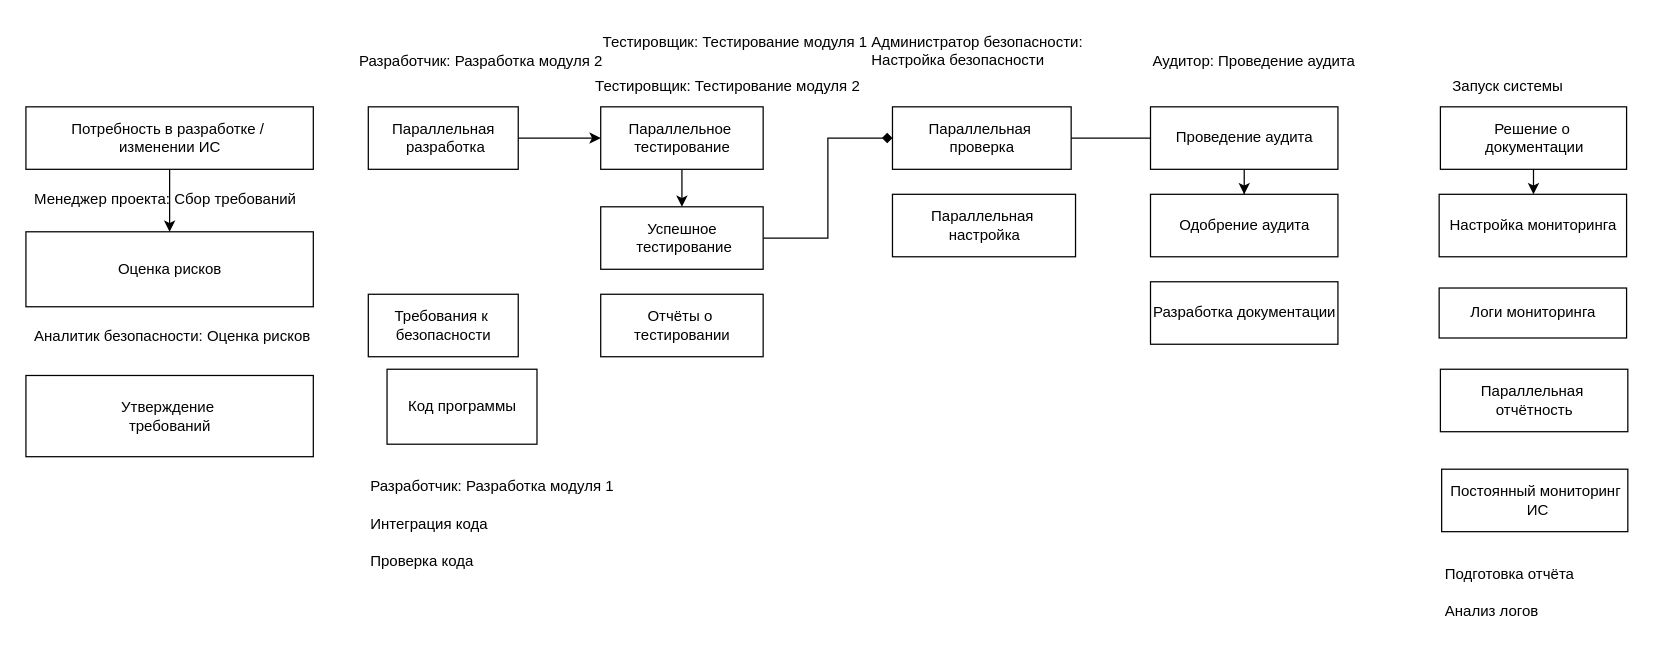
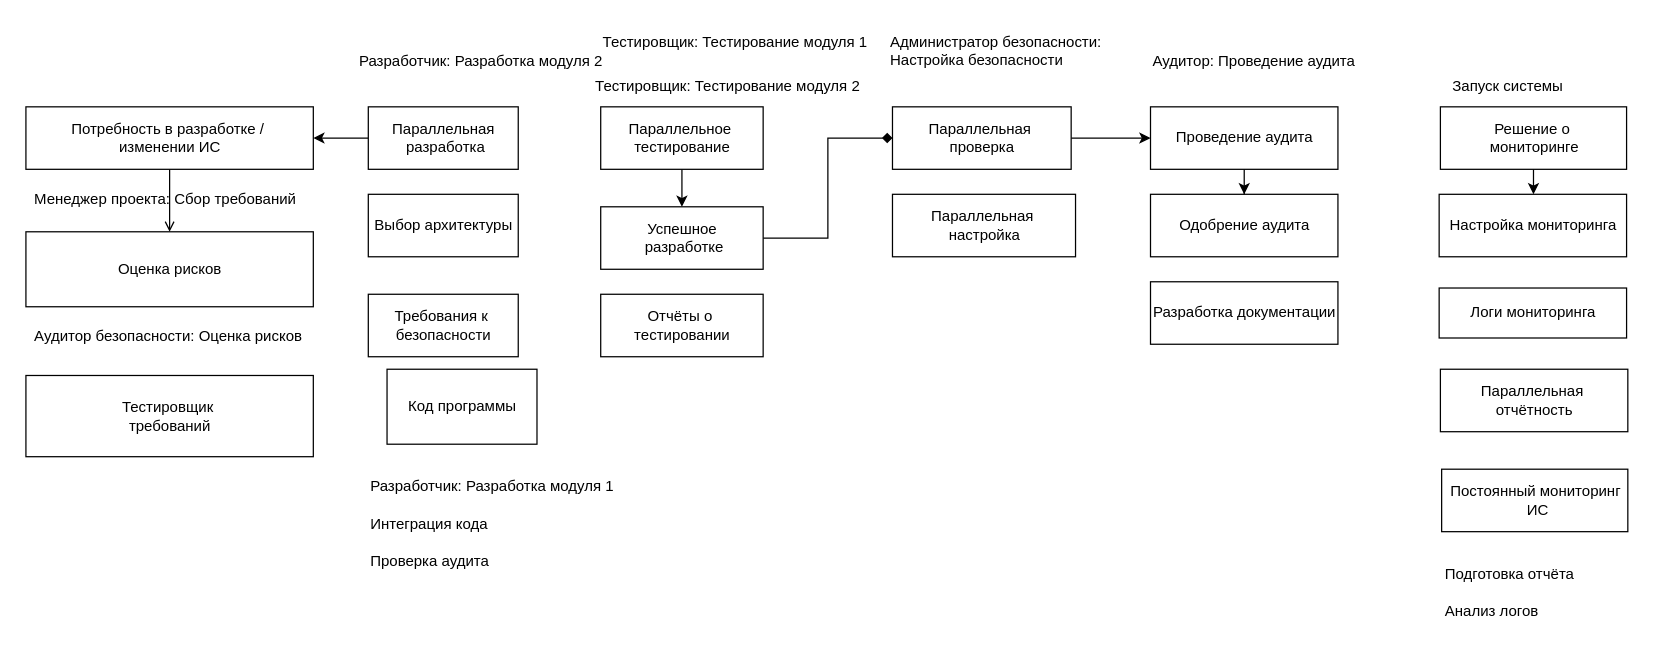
(963, 51) -> (982, 51)
(555, 138) -> (345, 138)
(1144, 138) -> (1141, 138)
(1535, 138) -> (1535, 138)
(169, 222) -> (169, 224)
none -> (443, 226)
(683, 238) -> (683, 238)
(178, 337) -> (174, 337)
(170, 417) -> (170, 417)
(423, 562) -> (432, 562)
